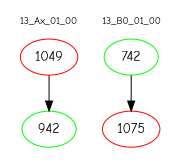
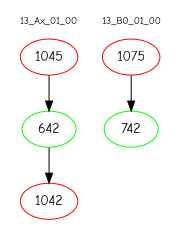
(49, 57) -> (49, 57)
(131, 88) -> (131, 88)
(49, 129) -> (49, 129)
none -> (49, 201)
